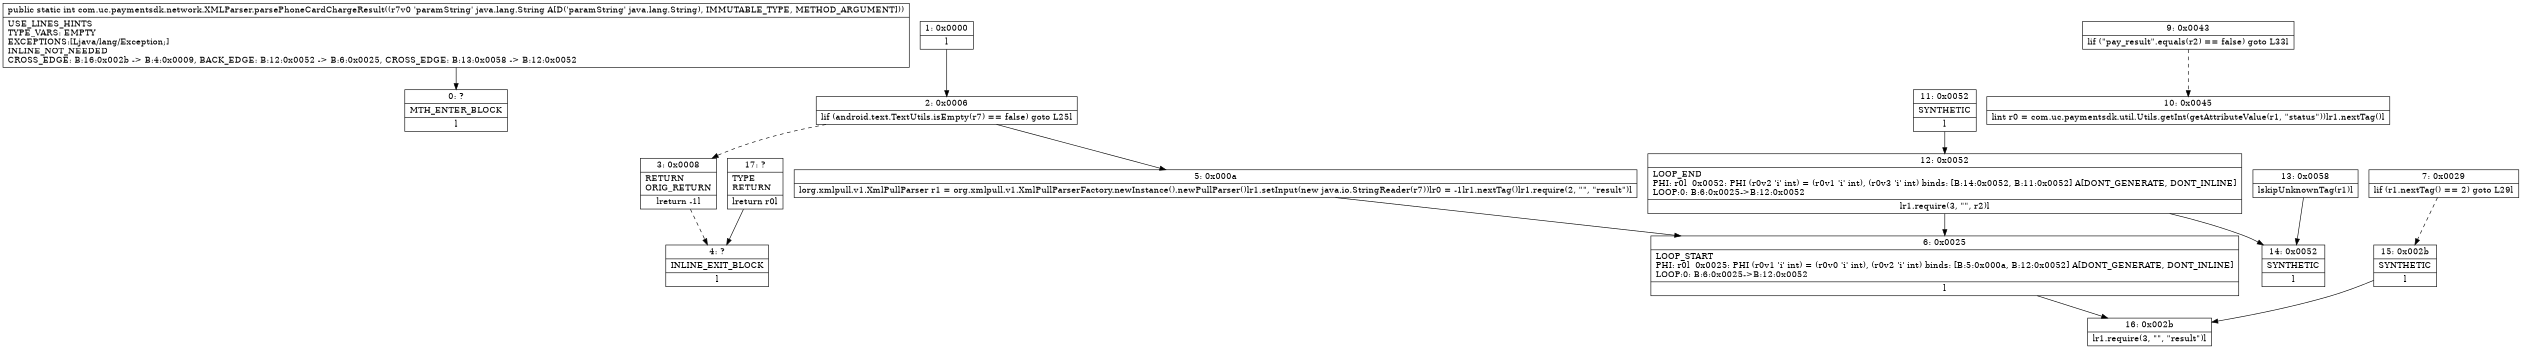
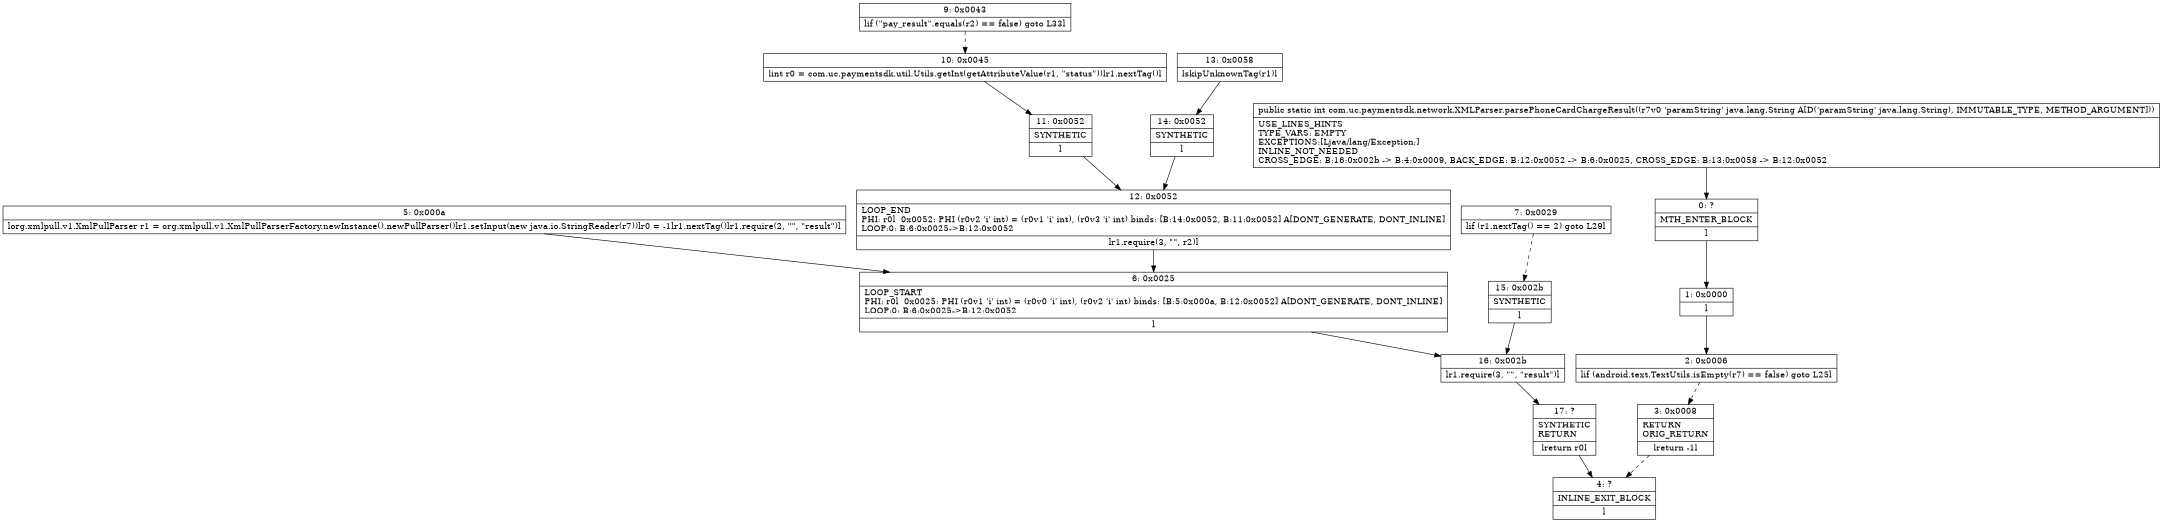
none -> (1006, 96)
(1078, 146) -> none
(744, 179) -> (1564, 425)
(2215, 226) -> (1170, 170)
none -> (1706, 261)
none -> (1526, 391)
